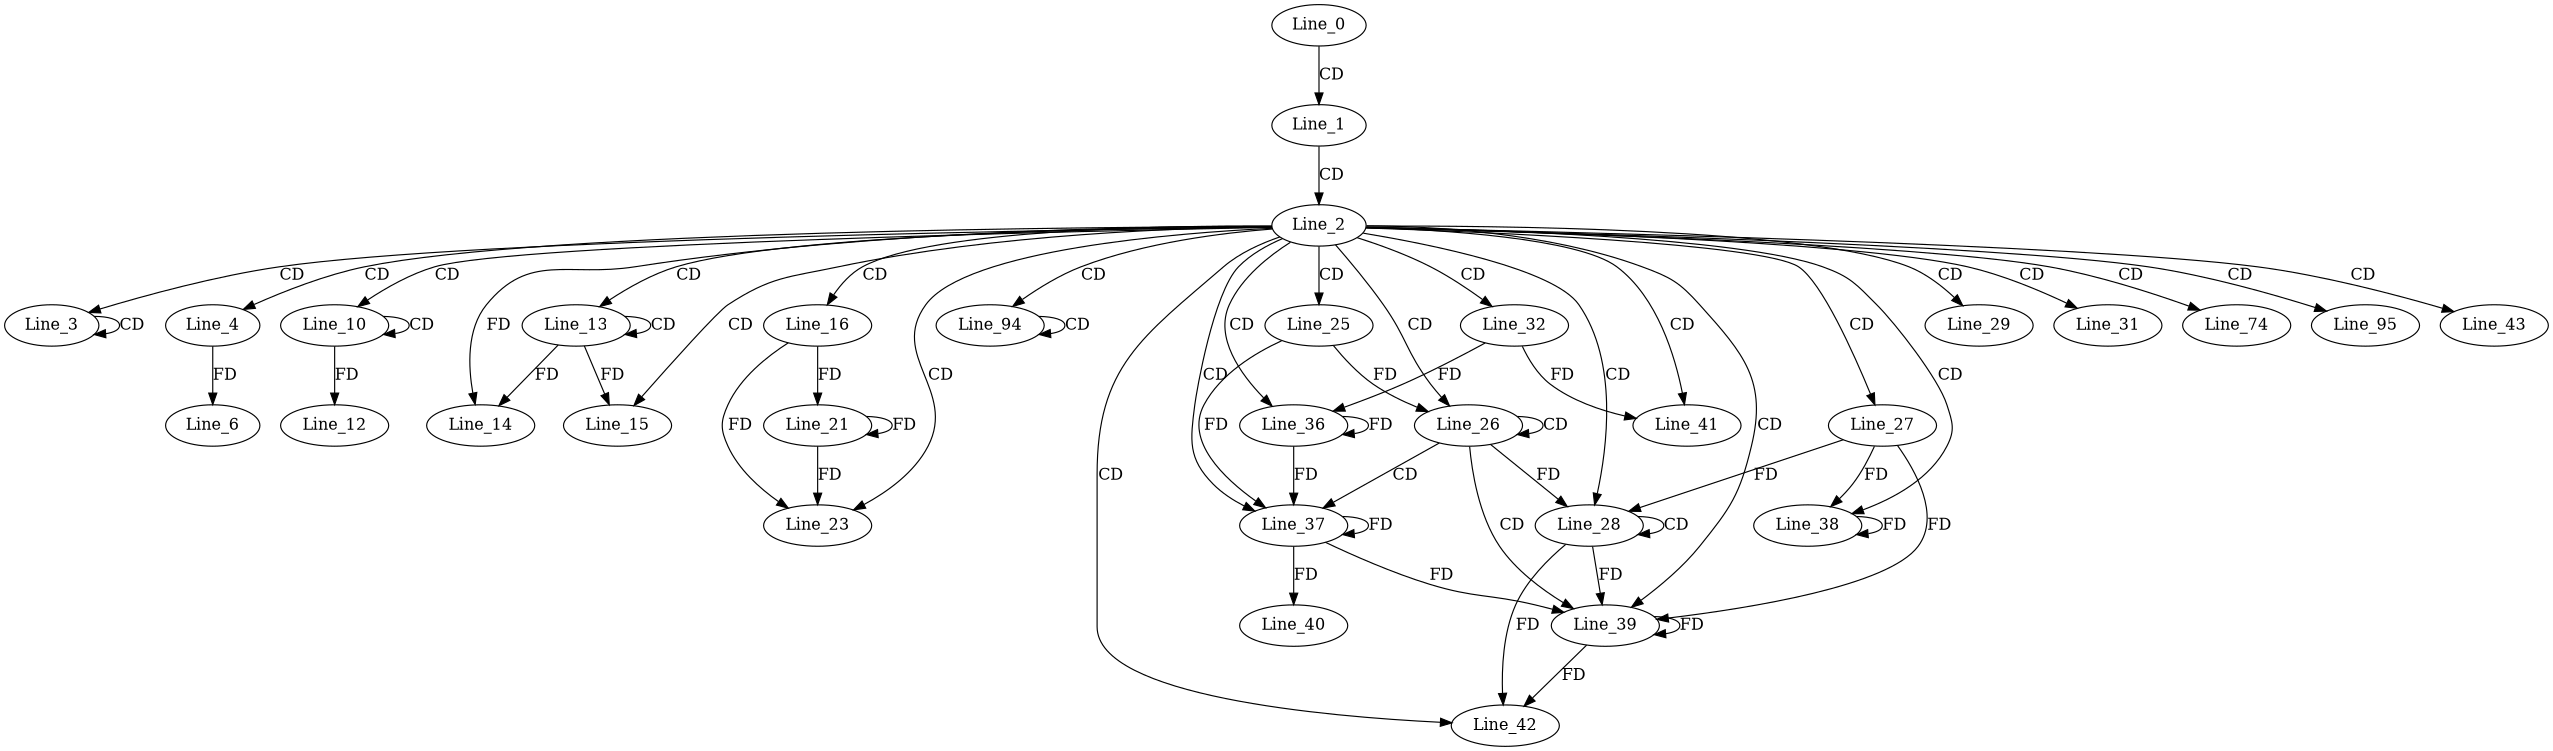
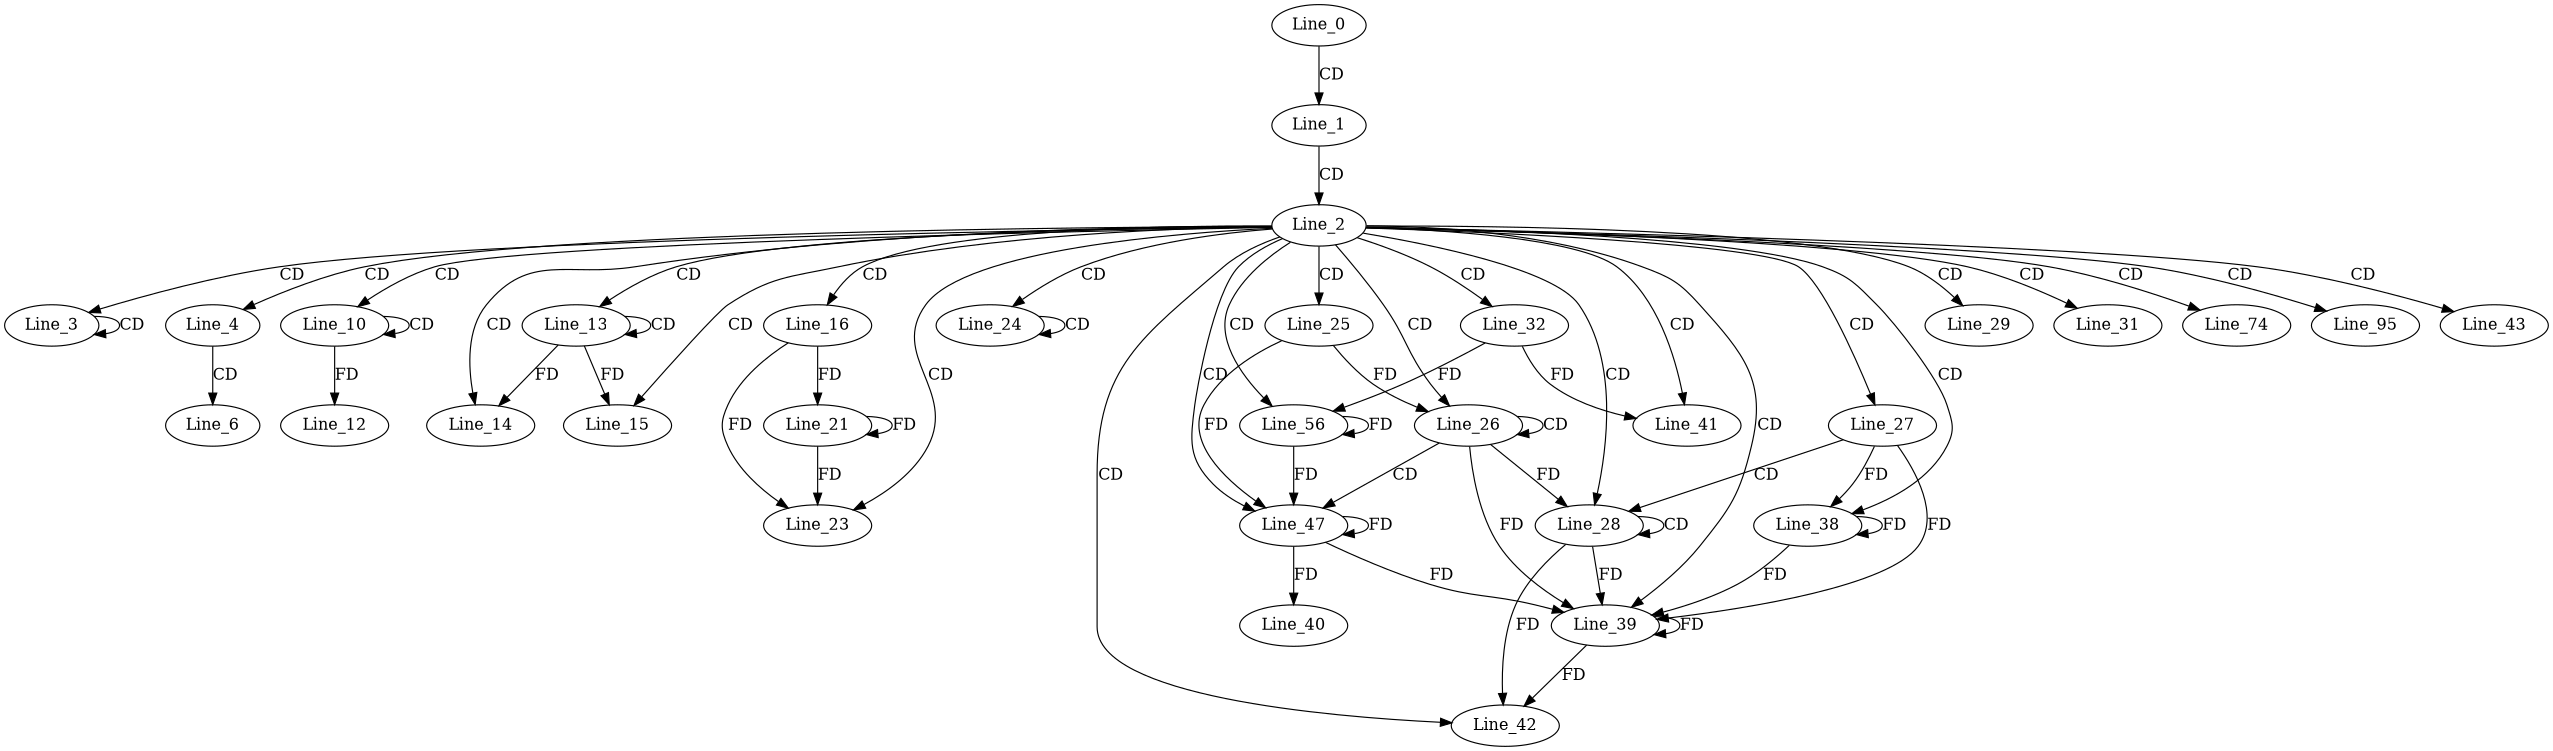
(499, 325) -> (499, 325)
(990, 325) -> (990, 325)
(225, 375) -> (225, 375)
(1294, 425) -> (1294, 425)
(1766, 476) -> (1766, 476)
(1294, 526) -> (1294, 526)
(1512, 526) -> (1512, 526)
none -> (1731, 588)
